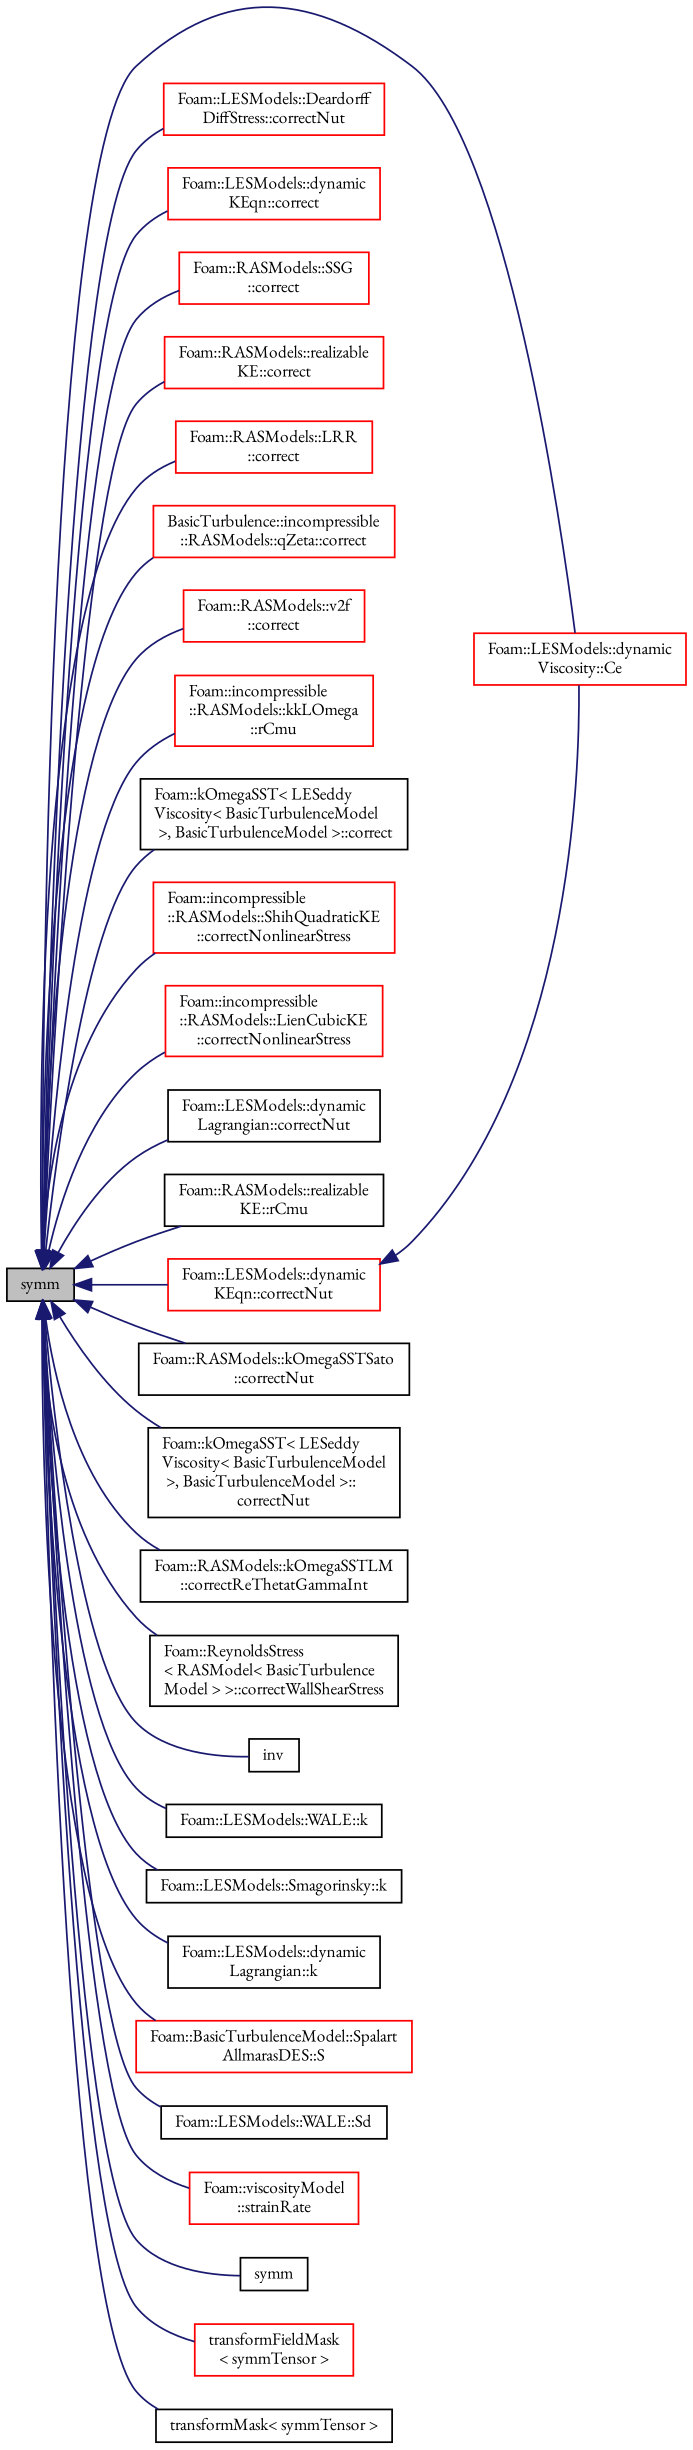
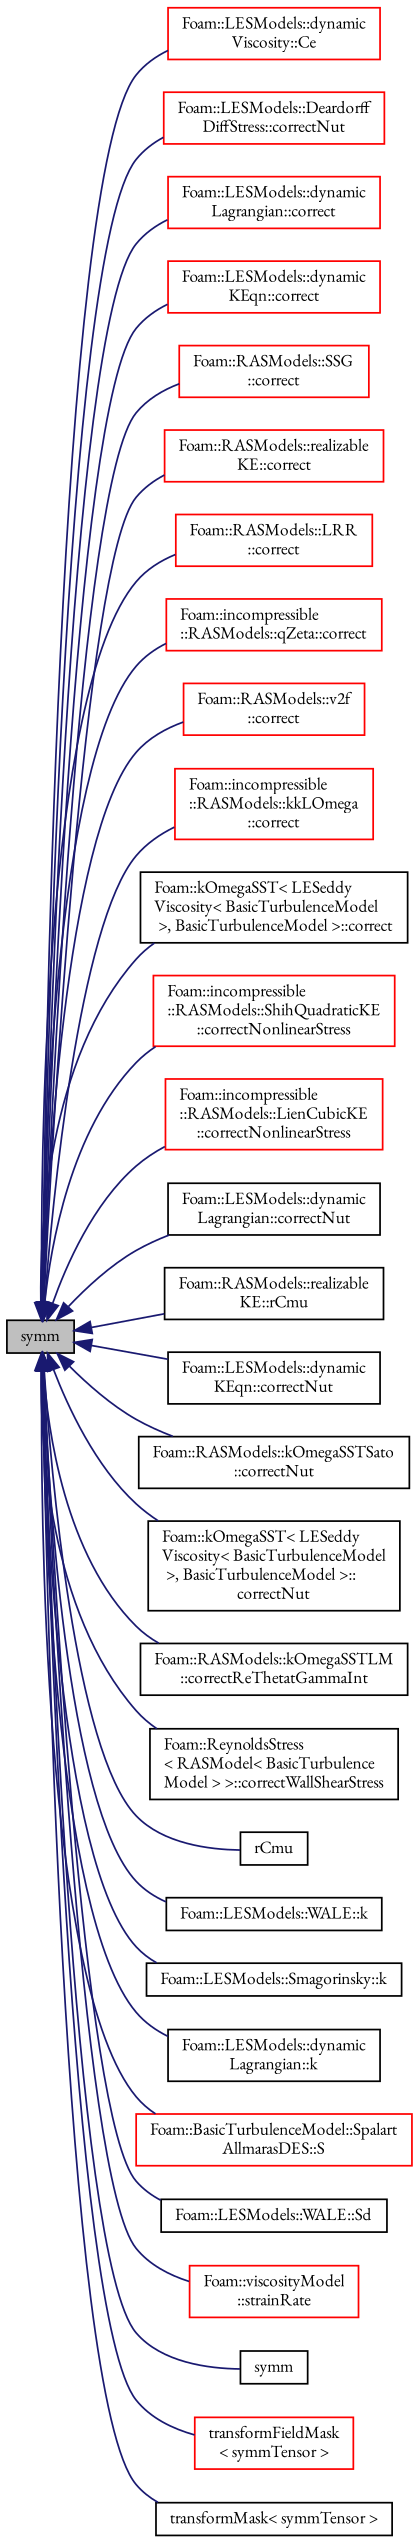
none -> (274, 203)
(274, 532) -> (274, 625)
(274, 711) -> (274, 804)
(542, 990) -> none
(274, 1285) -> (274, 1378)
(274, 1755) -> (274, 1849)
